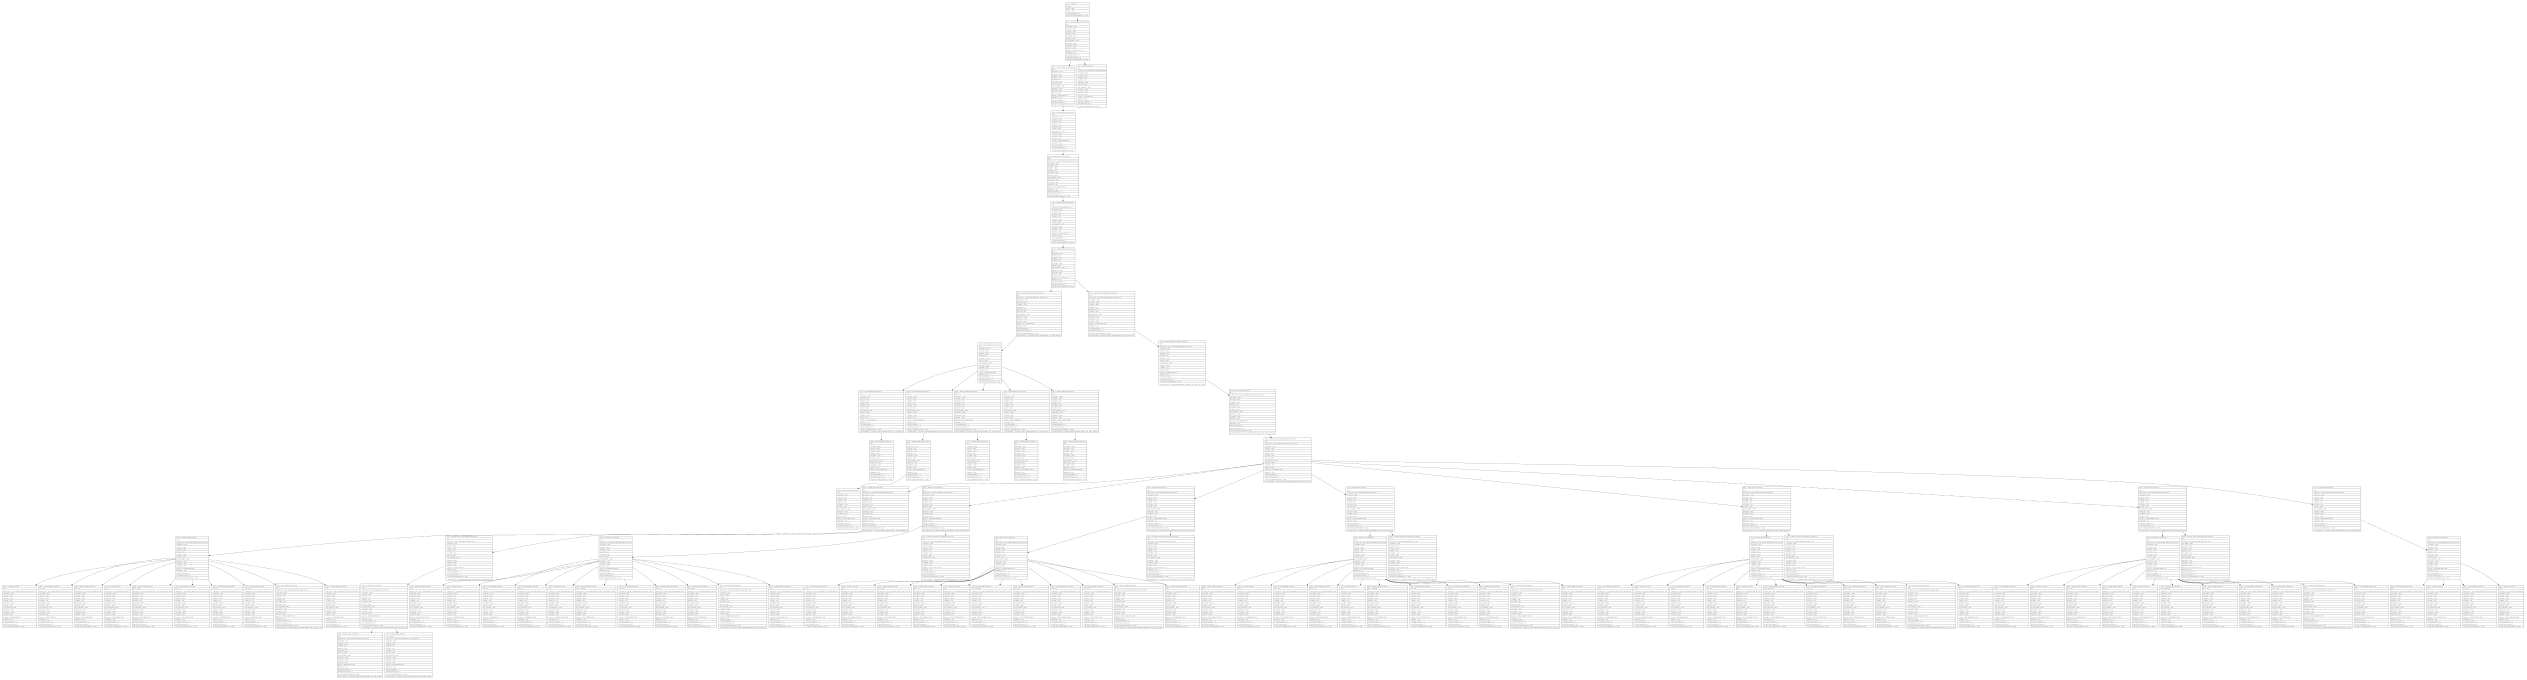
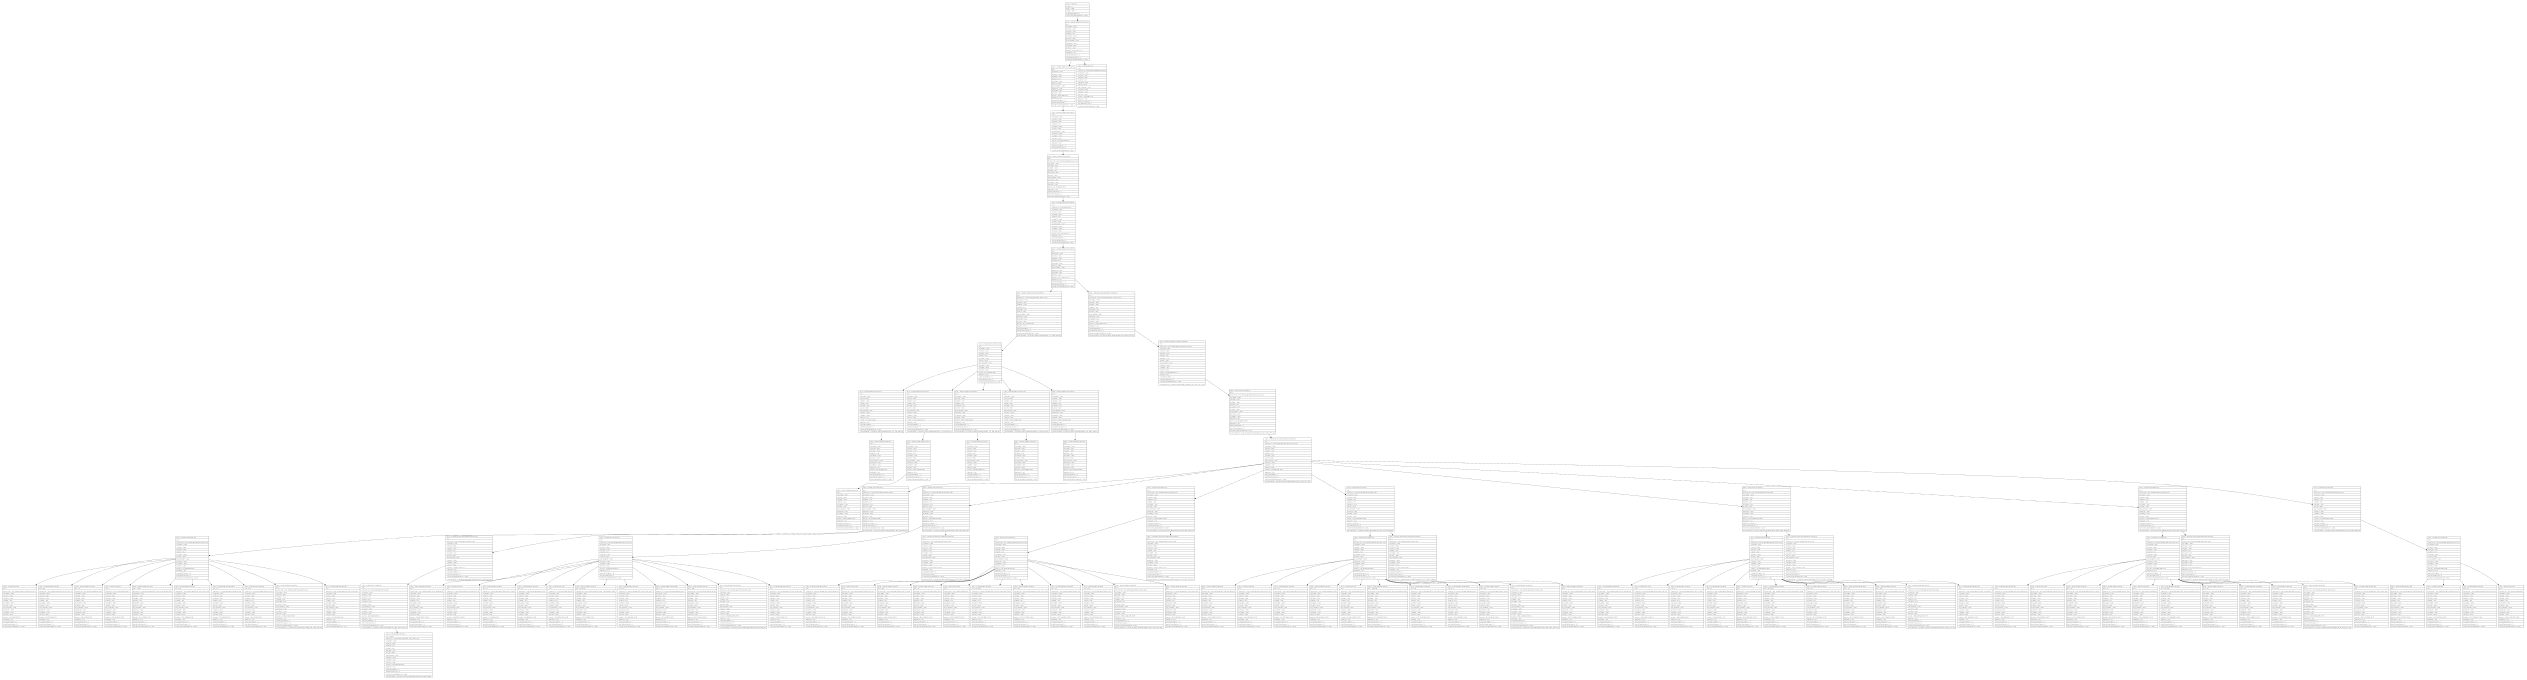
(360, 655) -> none
